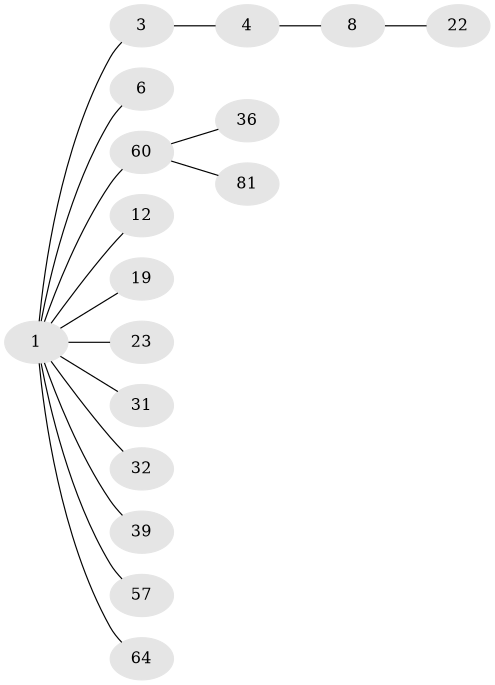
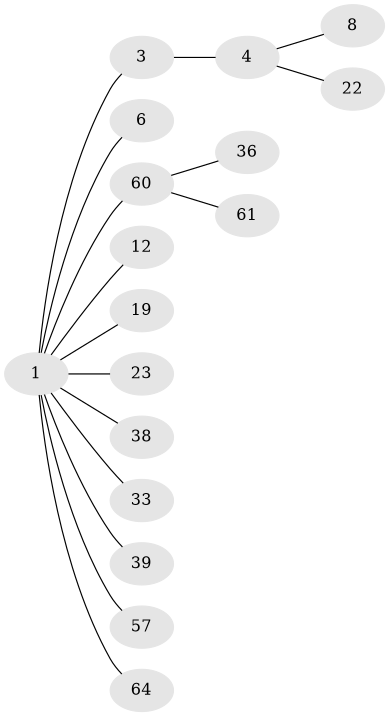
(406, 26) -> (300, 73)
(247, 184) -> (247, 216)
(142, 406) -> (142, 437)
(142, 469) -> (142, 501)
